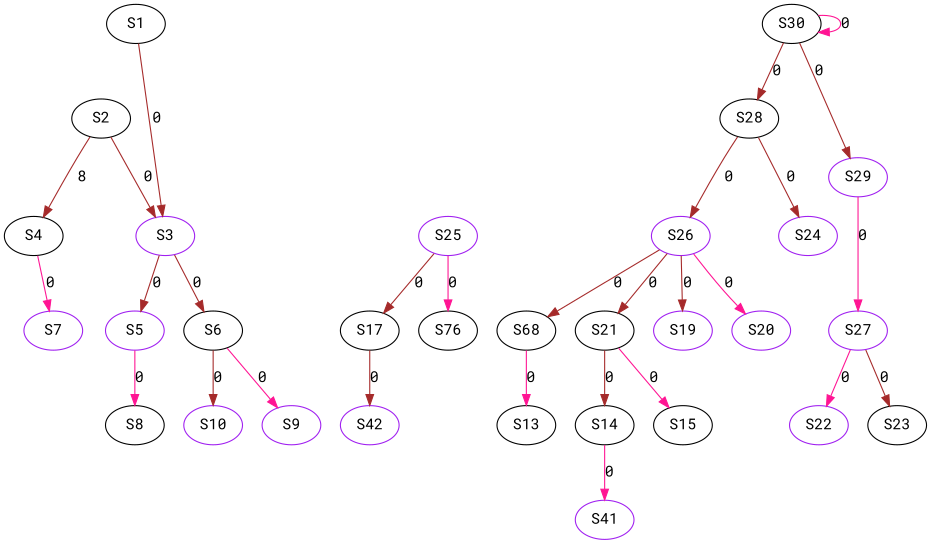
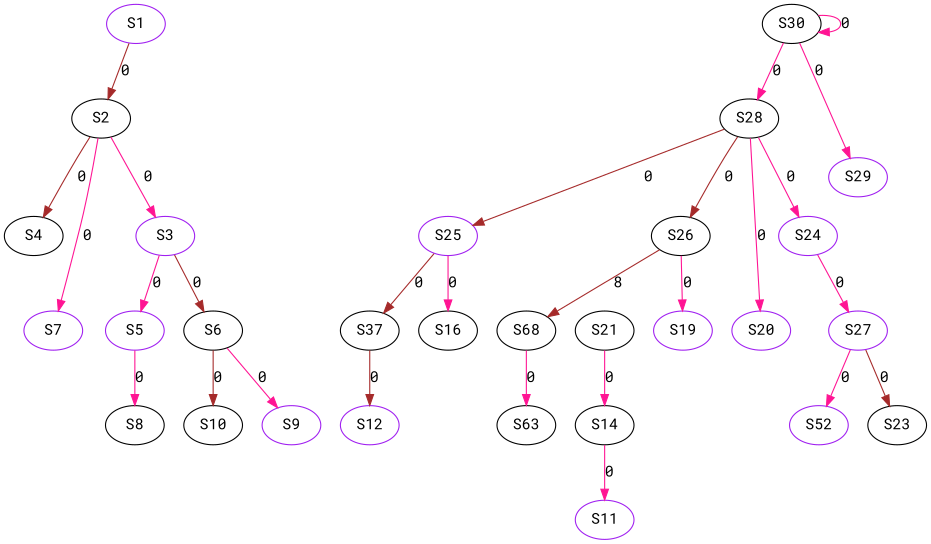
(136, 24) -> (136, 24)
(773, 66) -> (773, 66)
(823, 96) -> (823, 96)
(150, 125) -> (120, 66)
(130, 172) -> (130, 172)
(776, 172) -> (776, 172)
none -> (604, 175)
(82, 177) -> (82, 177)
(681, 236) -> (681, 236)
(858, 248) -> (830, 279)
(42, 278) -> (82, 220)
(152, 278) -> (152, 278)
(682, 278) -> (682, 278)
(646, 279) -> none
(715, 281) -> (755, 219)
(618, 283) -> (618, 283)
(370, 331) -> (370, 331)
(448, 331) -> (448, 331)
(605, 372) -> (605, 372)
(213, 425) -> (213, 425)
(370, 425) -> (370, 425)
(526, 425) -> (526, 425)
(683, 425) -> none
(819, 425) -> (819, 425)
(605, 520) -> (605, 520)
